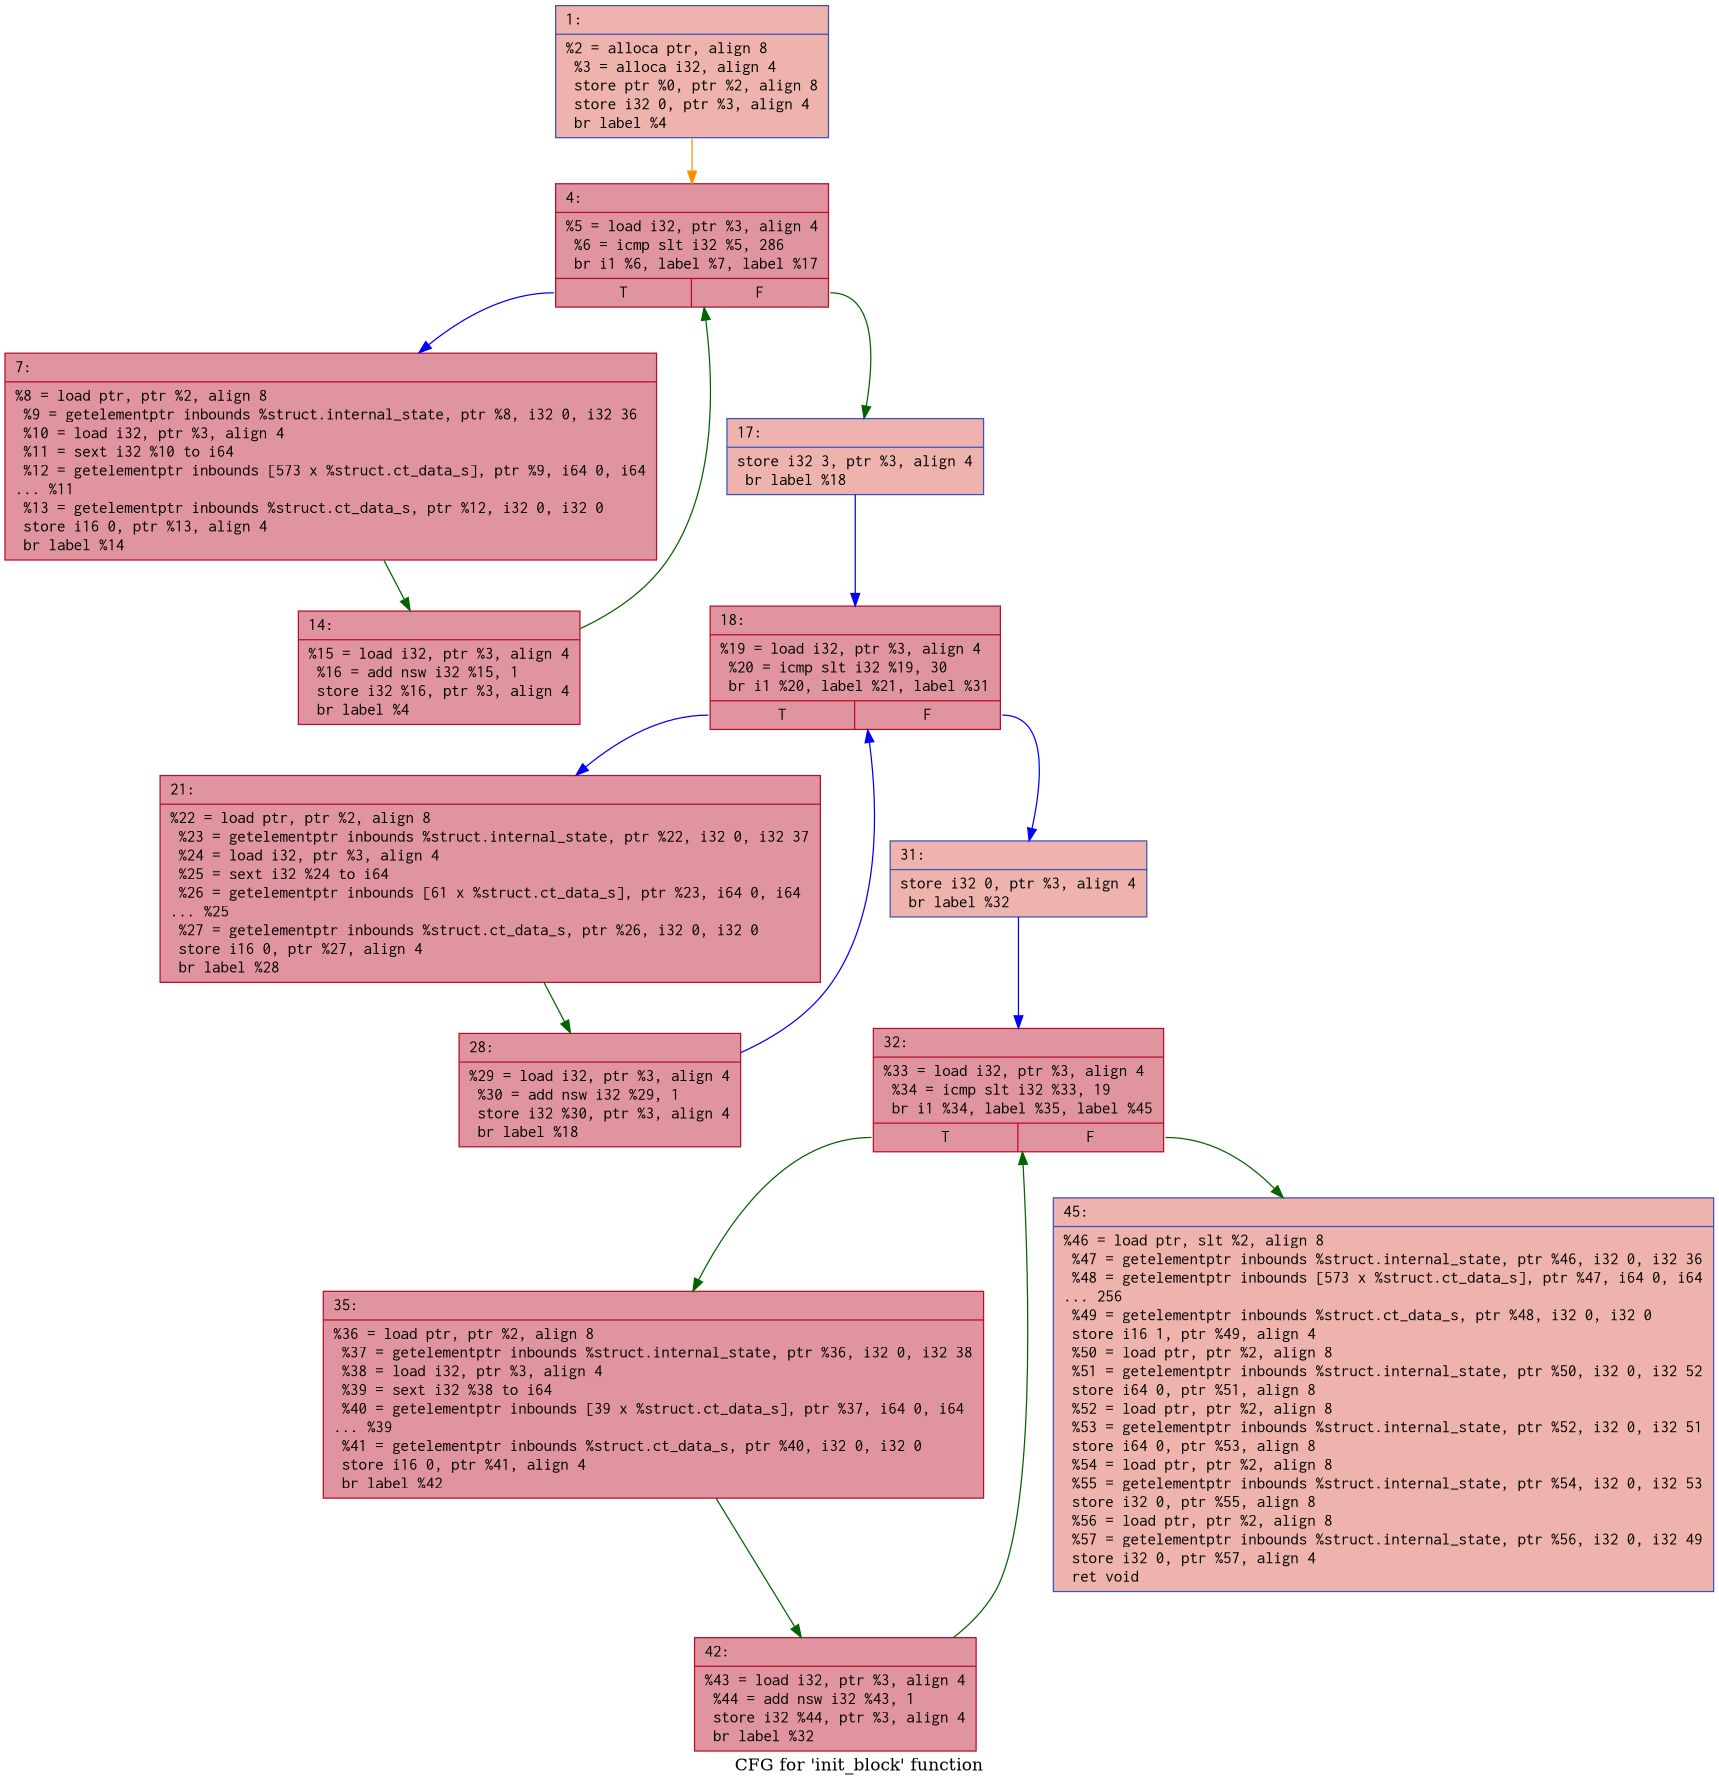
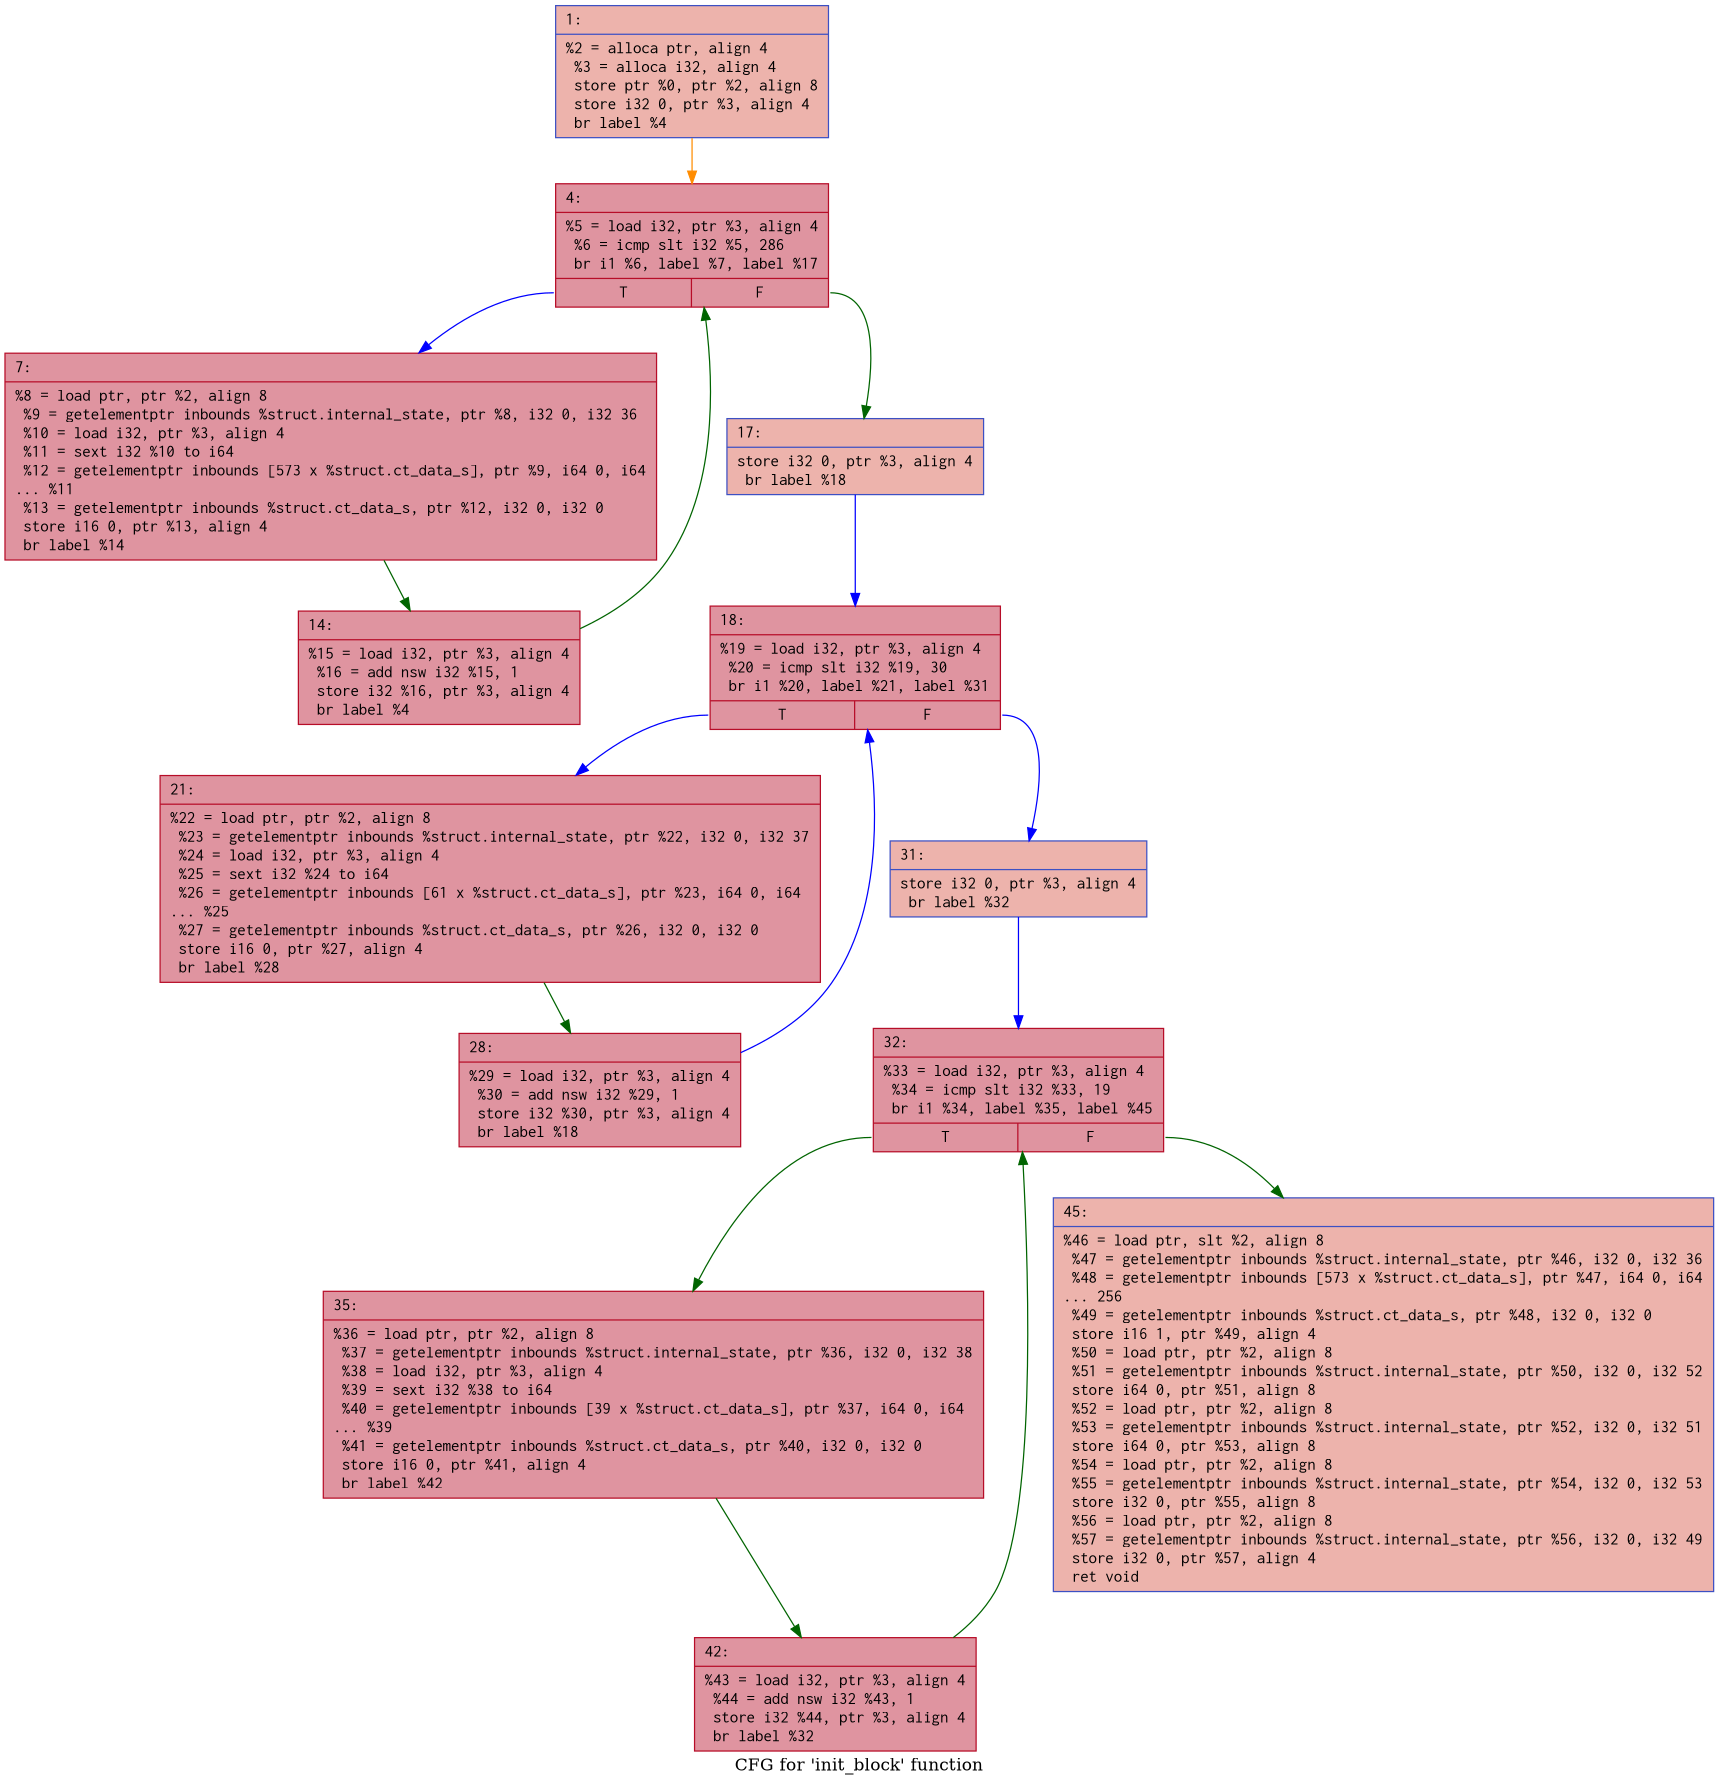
(667, 48) -> (667, 48)
(855, 461) -> (855, 461)
